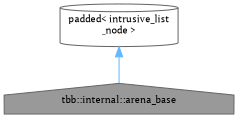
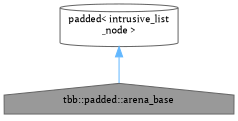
(119, 100) -> (119, 100)
